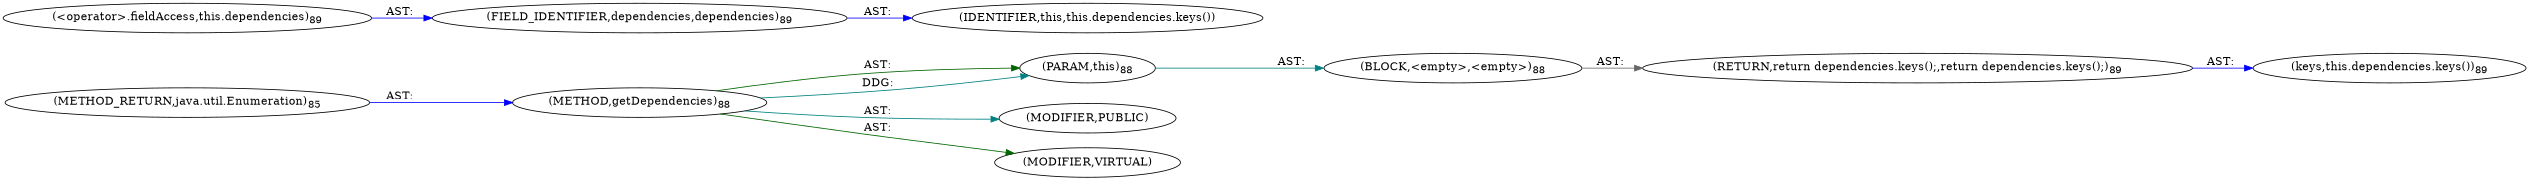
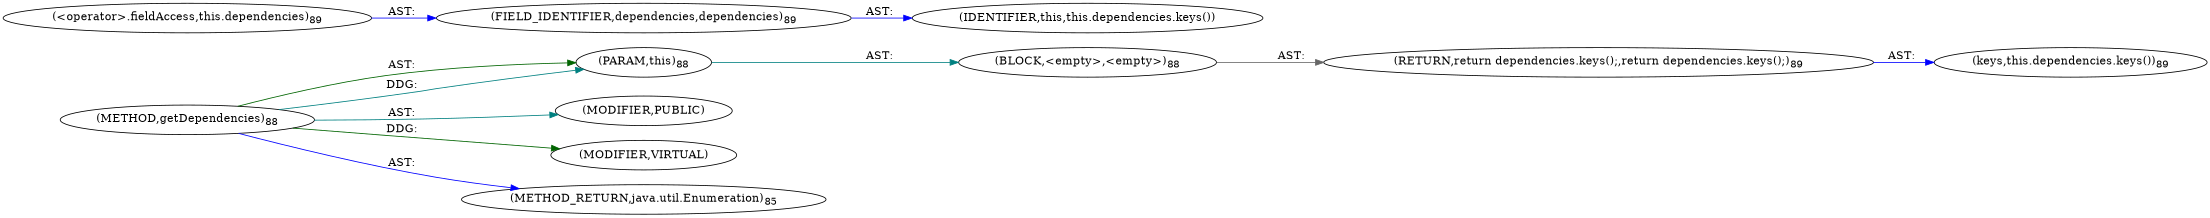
(437, 103) -> (374, 165)
(880, 128) -> (404, 129)
